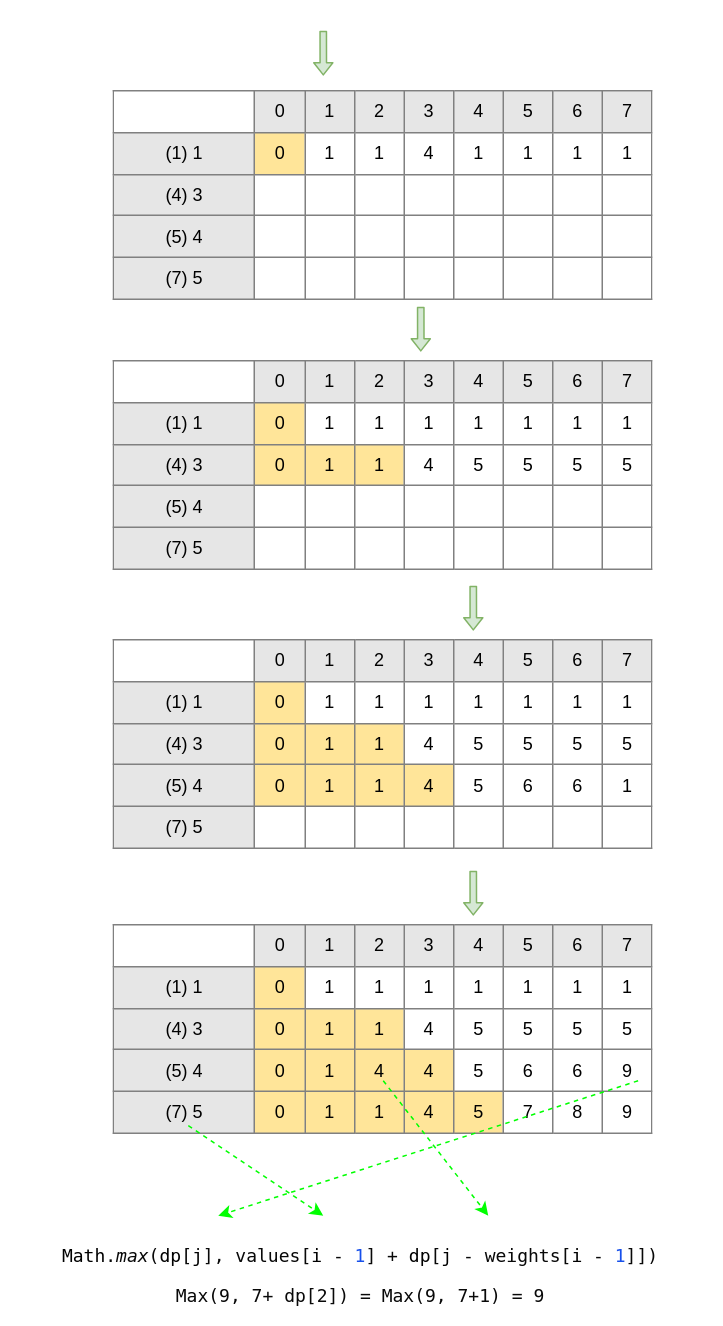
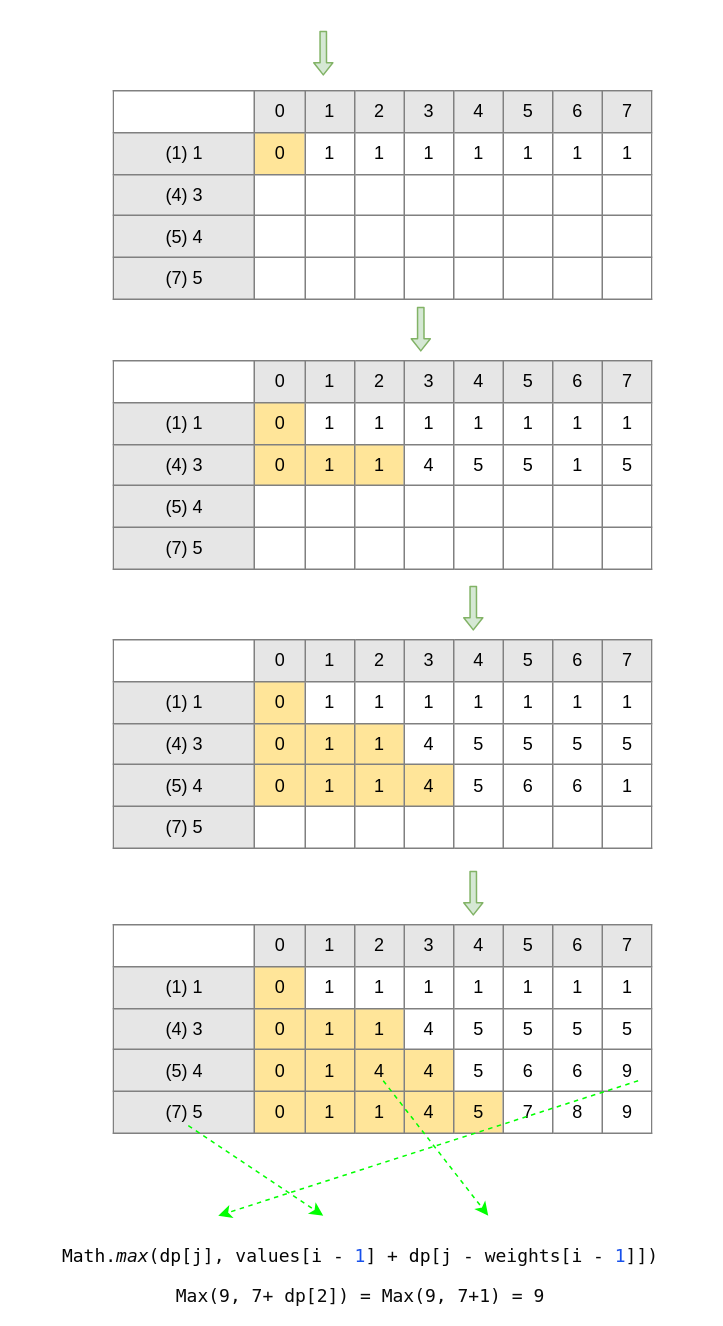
(176, 145) -> (176, 145)
(176, 415) -> (176, 415)
